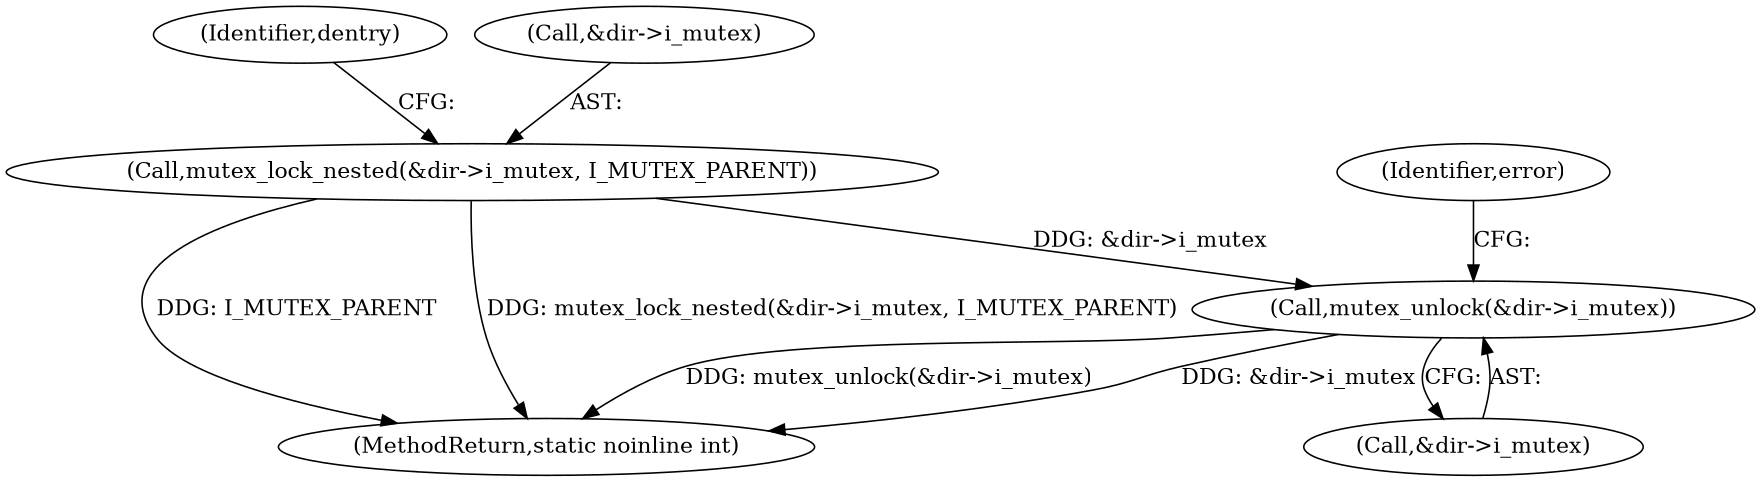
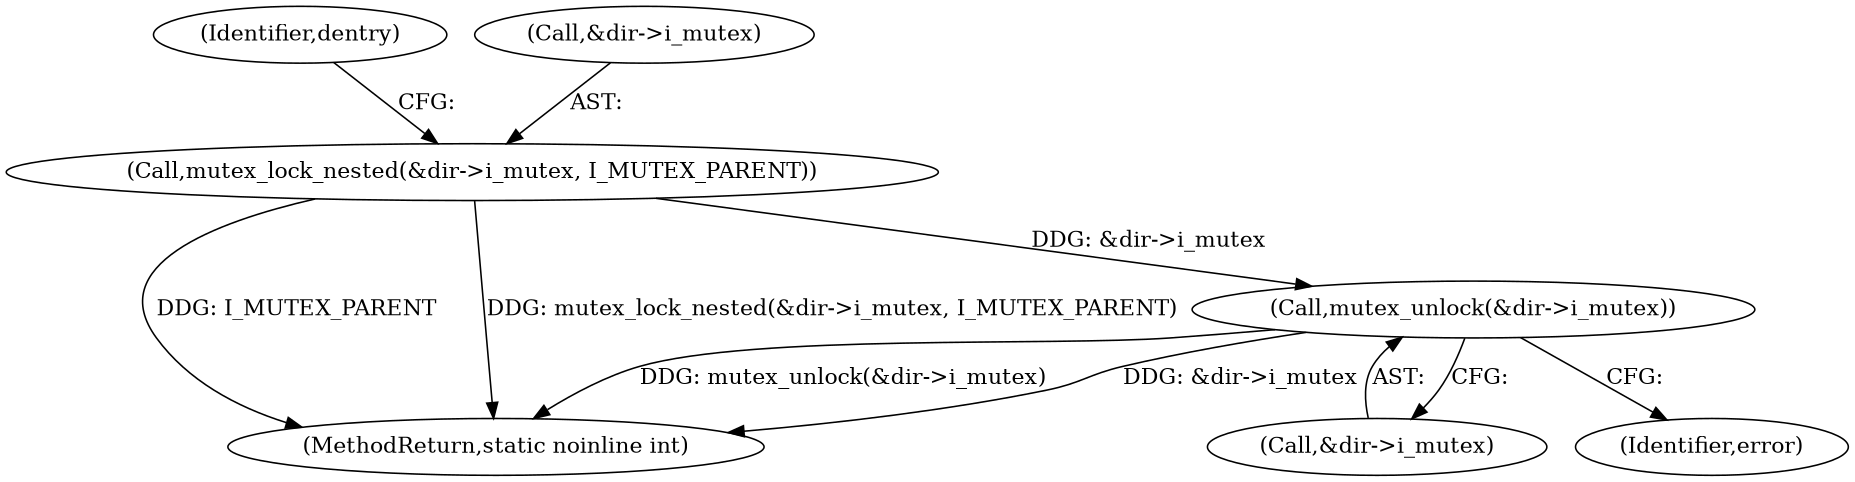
(1473, 233) -> (1587, 375)
